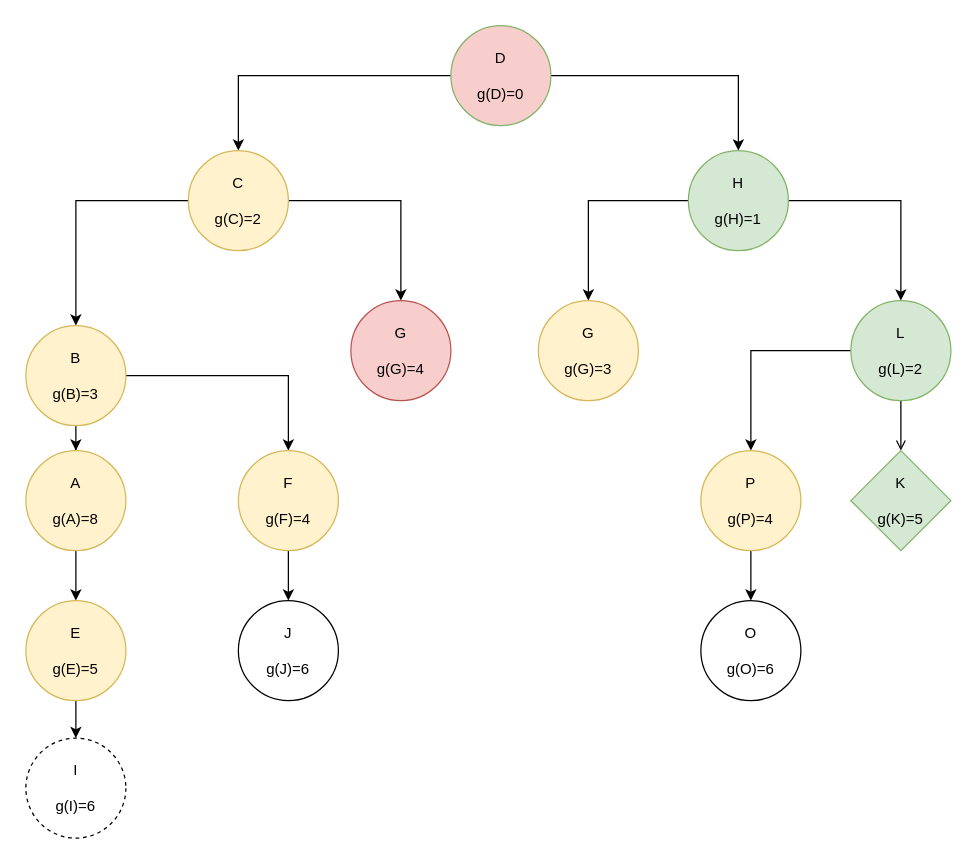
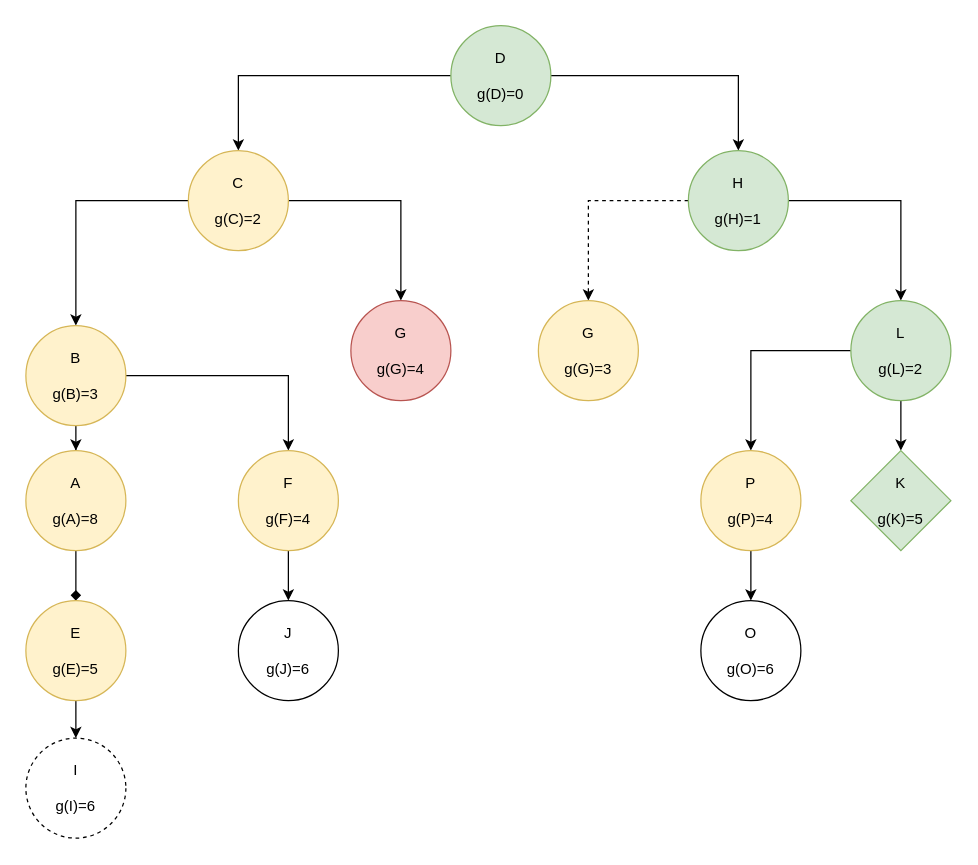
(501, 76) -> (501, 76)
(593, 201) -> (593, 201)
(901, 442) -> (901, 441)
(76, 591) -> (76, 590)
